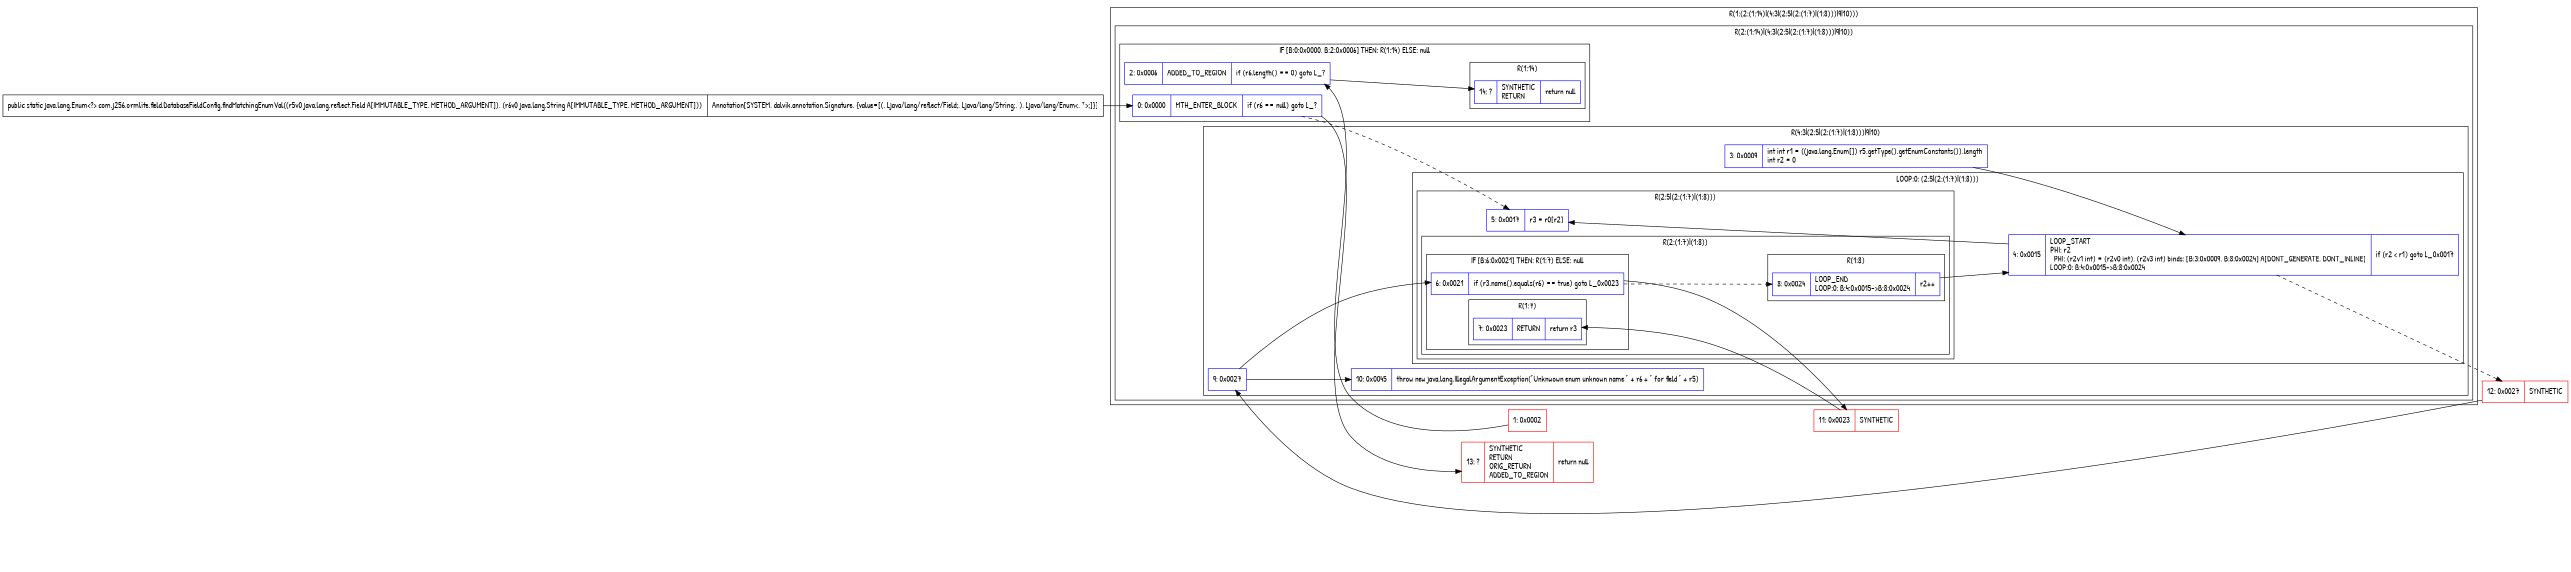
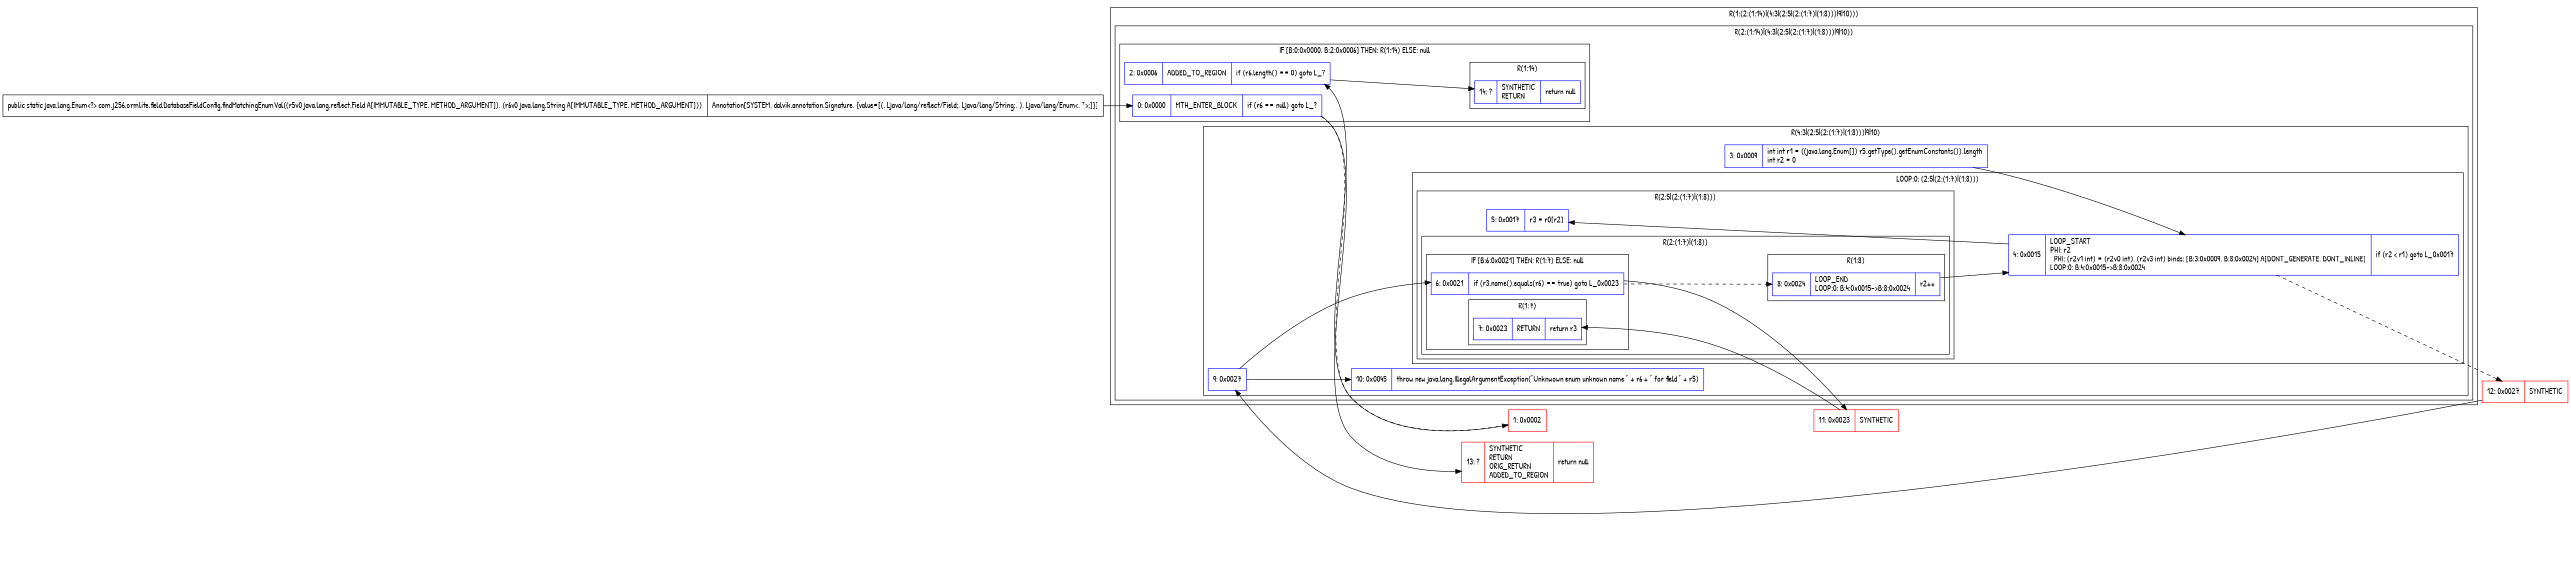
(1406, 155) -> (1336, 335)
